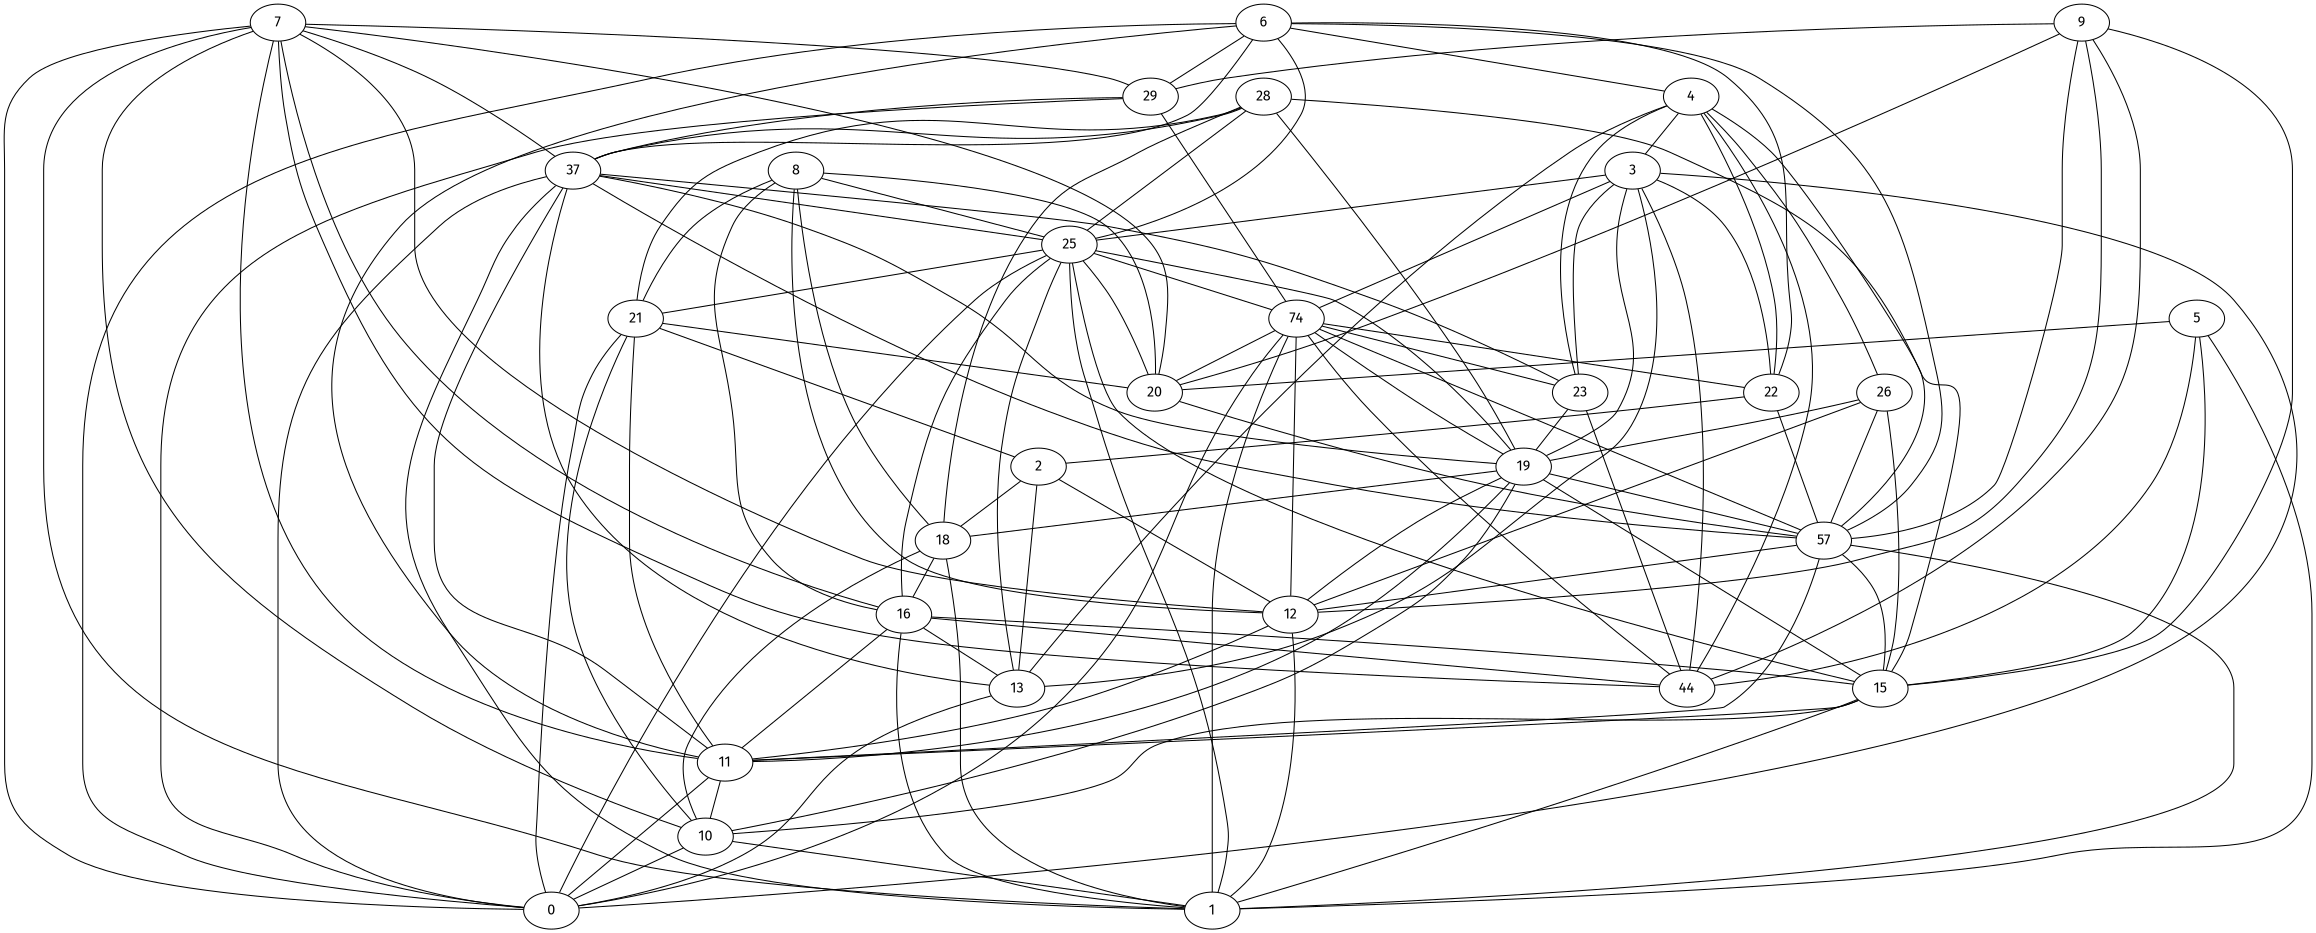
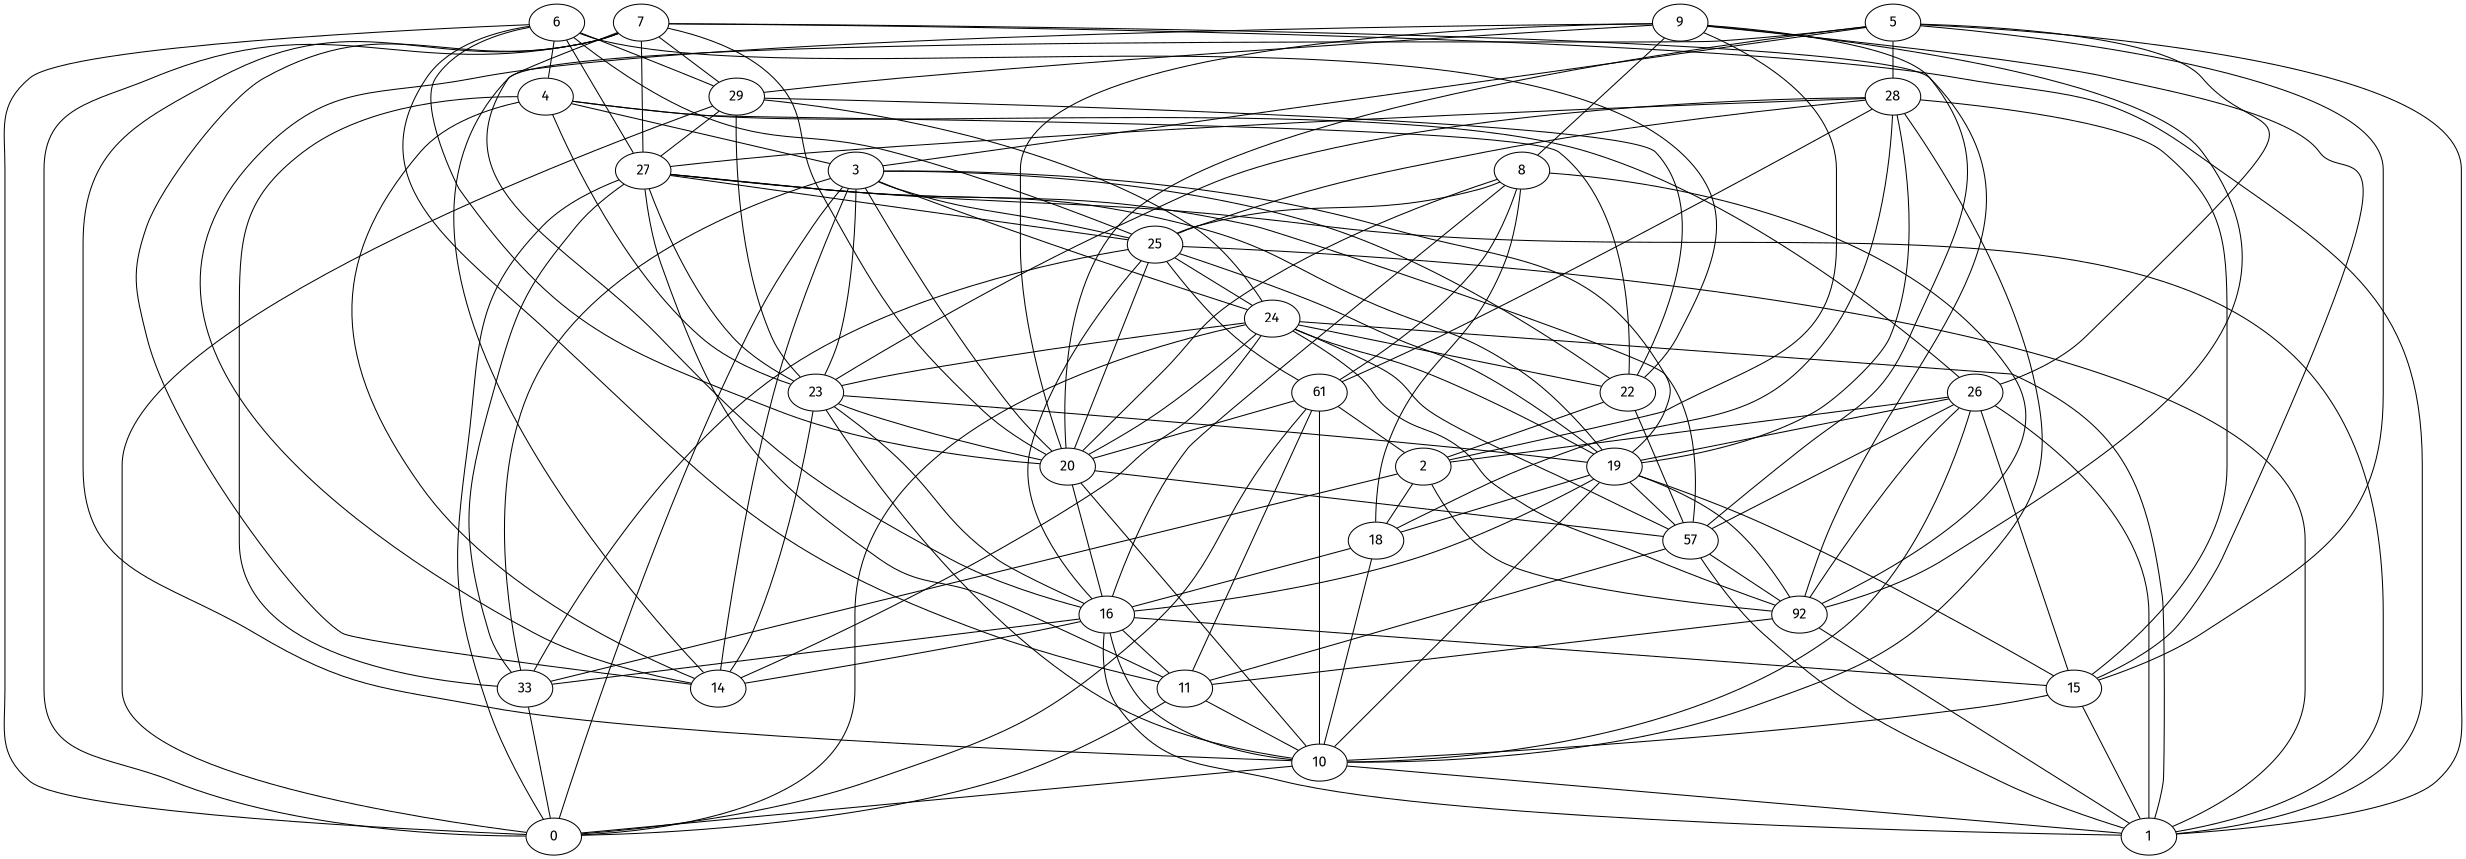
none -> (1893, 60)
none -> (1374, 97)
none -> (1601, 97)
(1794, 102) -> (615, 340)
none -> (1189, 111)
none -> (2267, 132)
none -> (1325, 150)
(573, 171) -> (643, 171)
(1838, 239) -> none
none -> (747, 252)
(636, 319) -> (1319, 393)
(1297, 319) -> (1272, 319)
none -> (951, 325)
none -> (1801, 336)
none -> (1699, 430)
none -> (939, 435)
(790, 510) -> none
none -> (950, 517)
(285, 527) -> none
none -> (1087, 541)
(1400, 551) -> none
(1881, 609) -> none
none -> (1193, 615)
(1290, 615) -> (1799, 615)
none -> (999, 618)
none -> (1916, 629)
(1017, 689) -> (525, 689)
(1687, 689) -> (718, 689)
none -> (1727, 693)
(1163, 702) -> (1383, 568)
none -> (1167, 721)
(1306, 735) -> none
(970, 803) -> (2145, 582)
